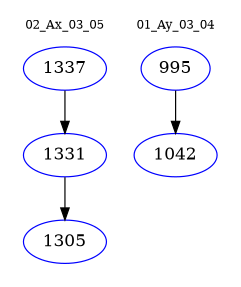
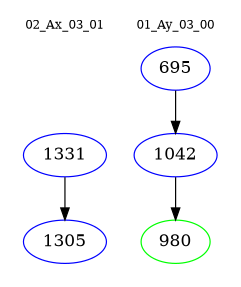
(65, 26) -> (65, 26)
(176, 26) -> (176, 26)
(65, 69) -> none
(176, 69) -> (176, 69)
none -> (176, 242)
